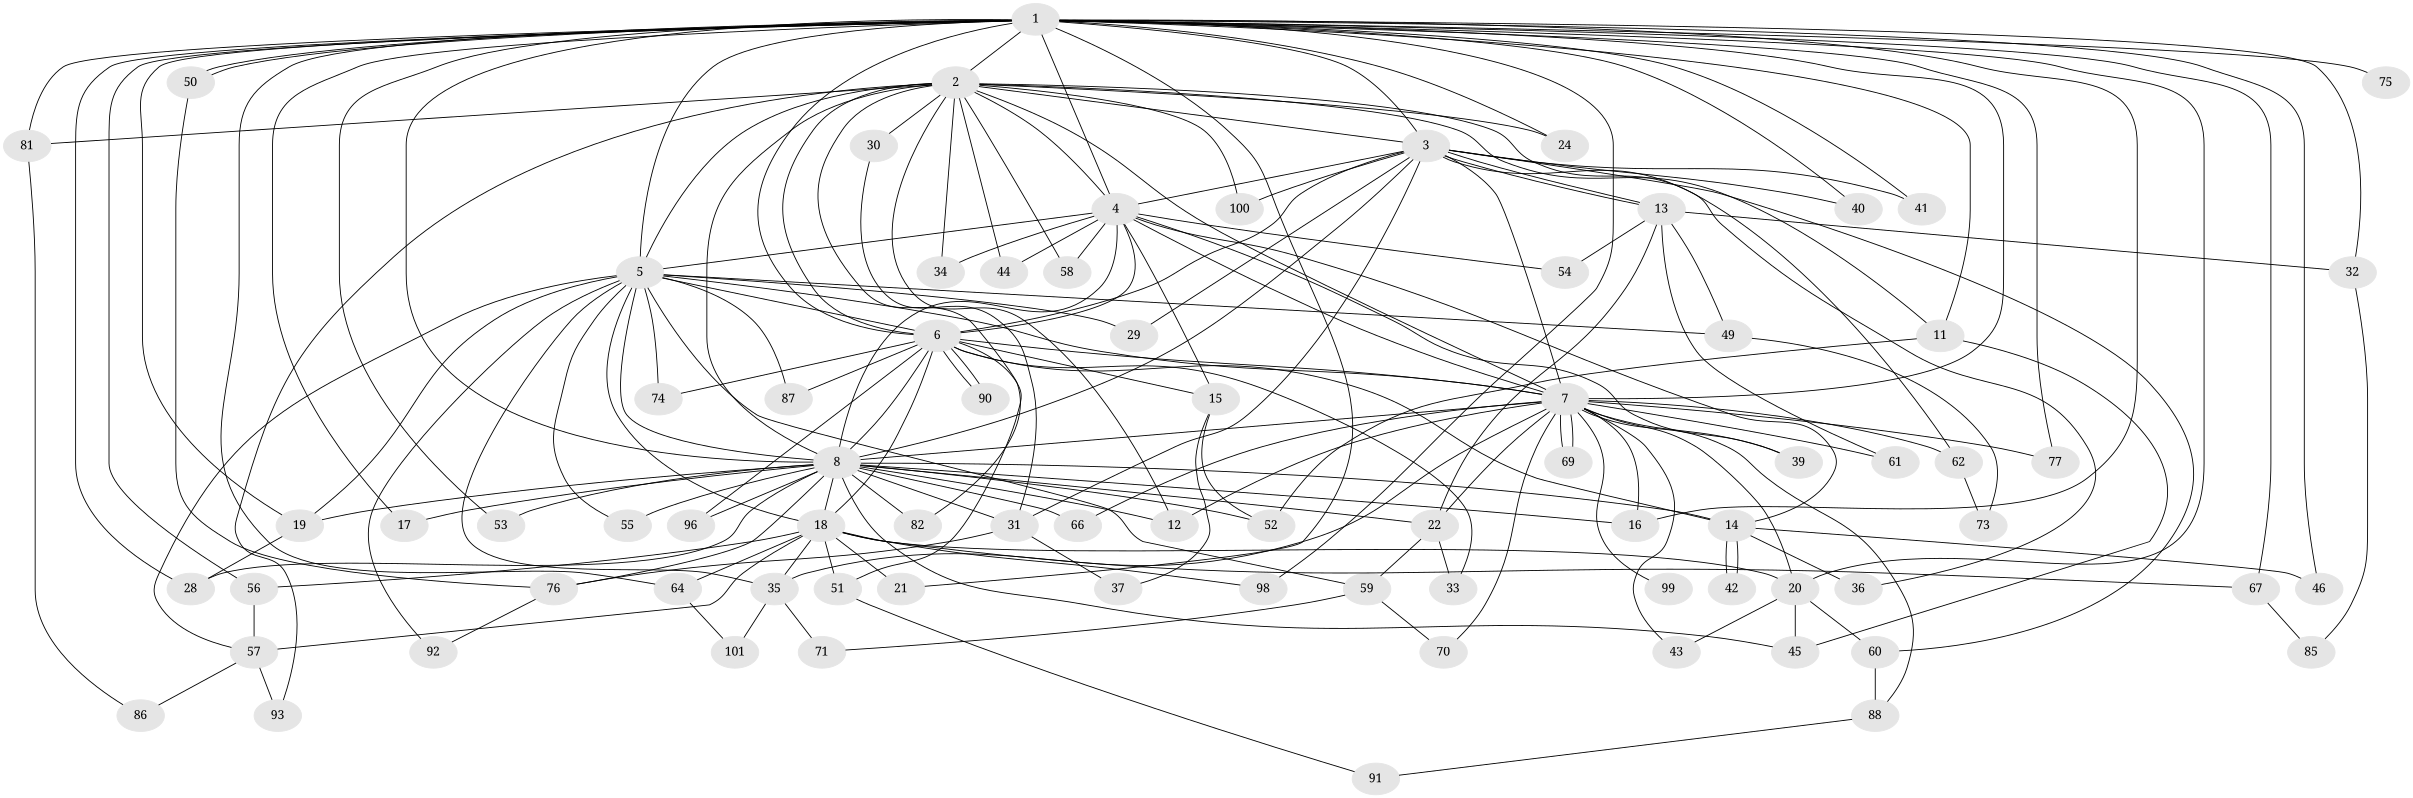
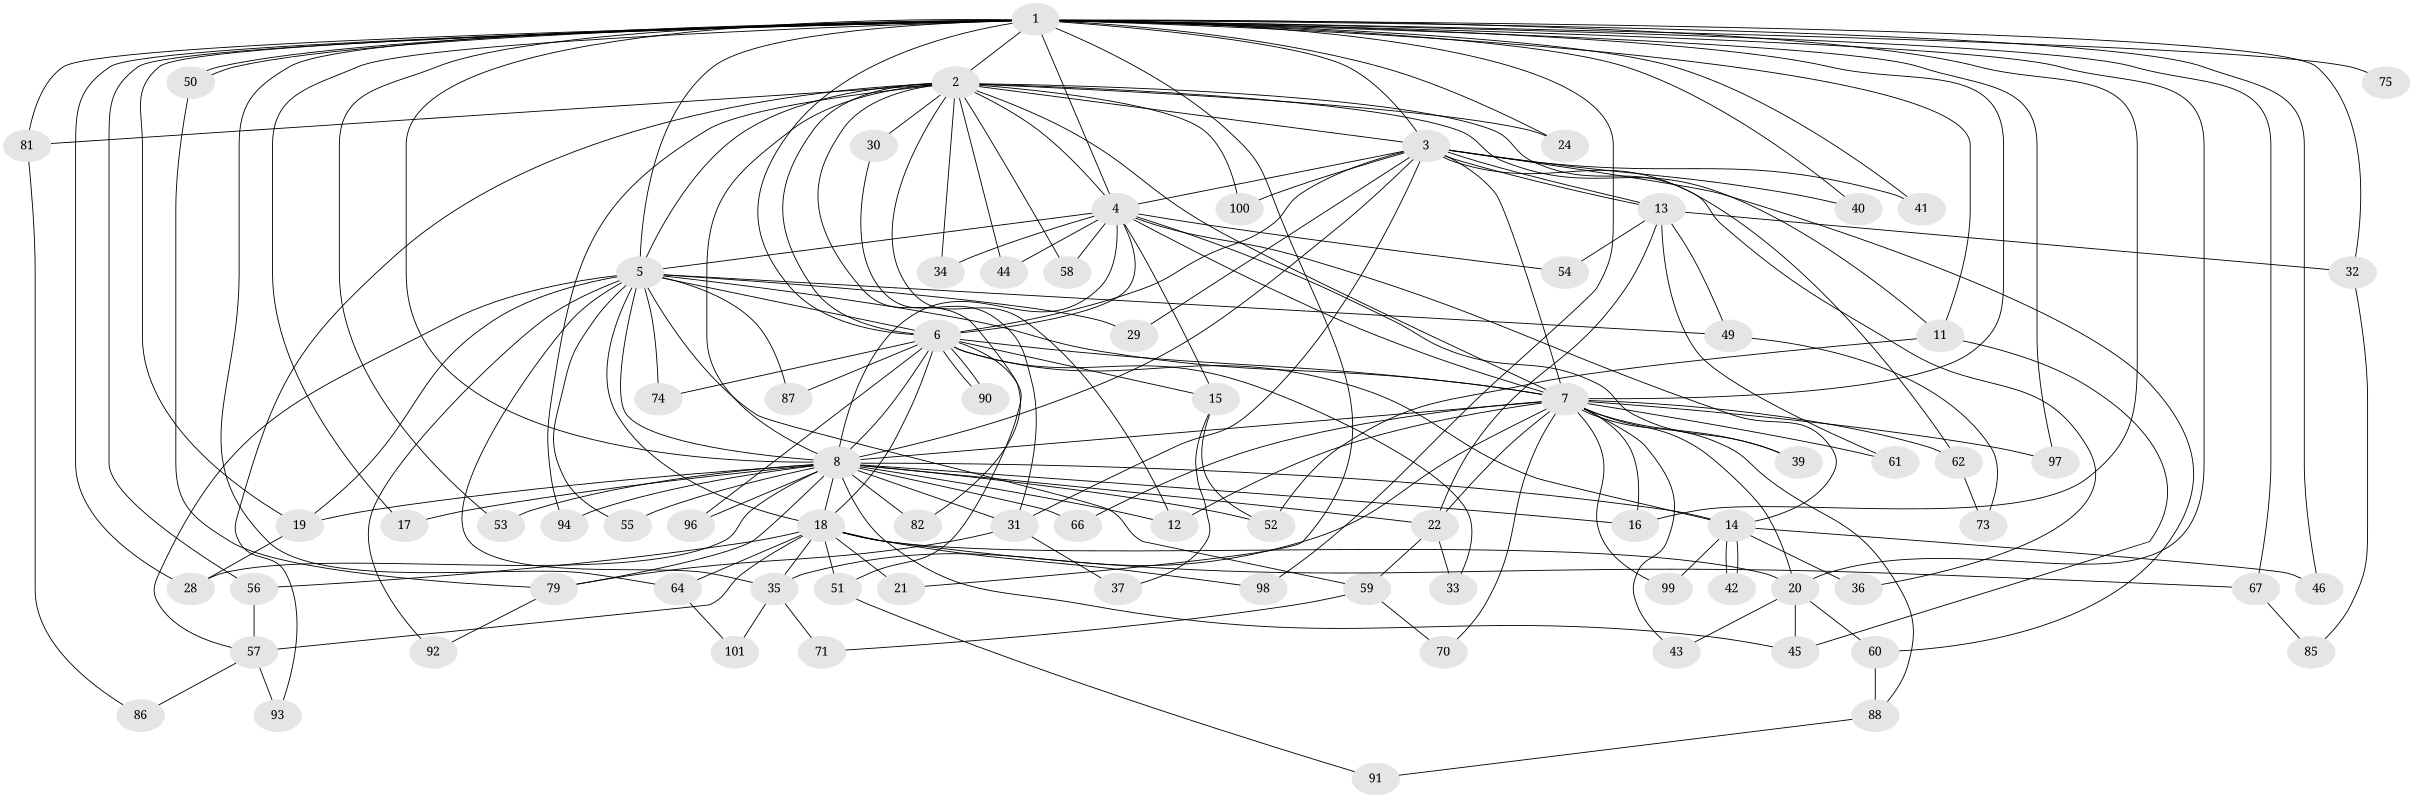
(1568, 462) -> none
(2055, 462) -> (2055, 462)
none -> (564, 526)
none -> (1700, 557)
(554, 589) -> (554, 589)
